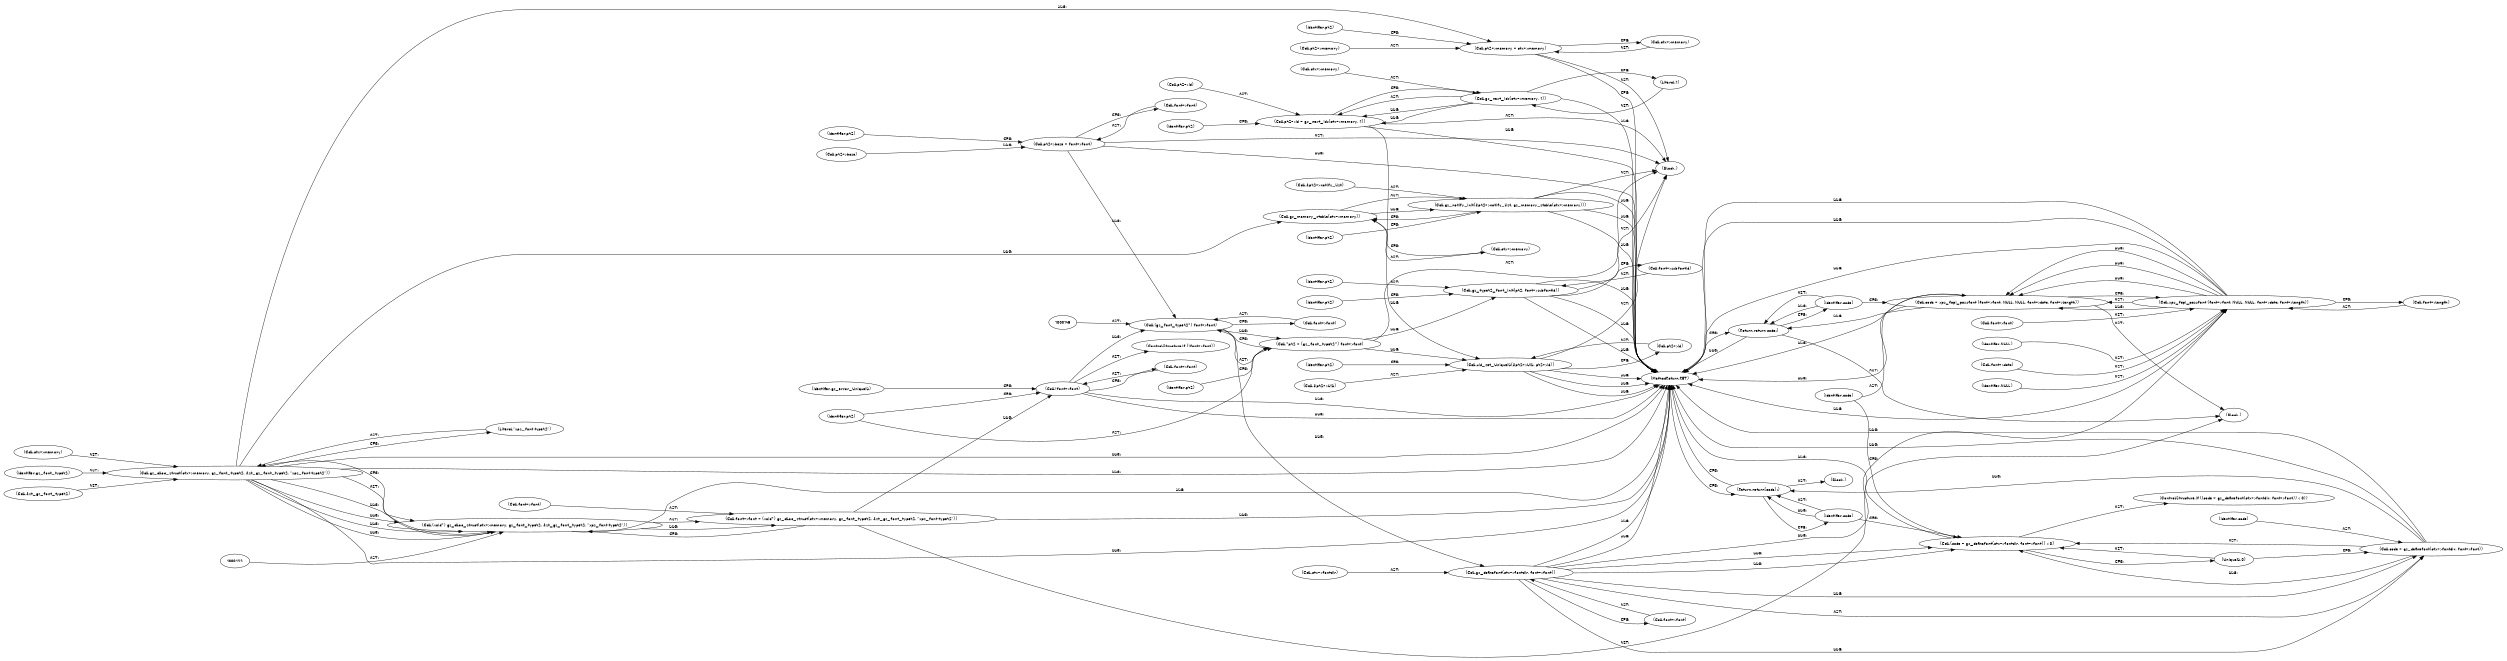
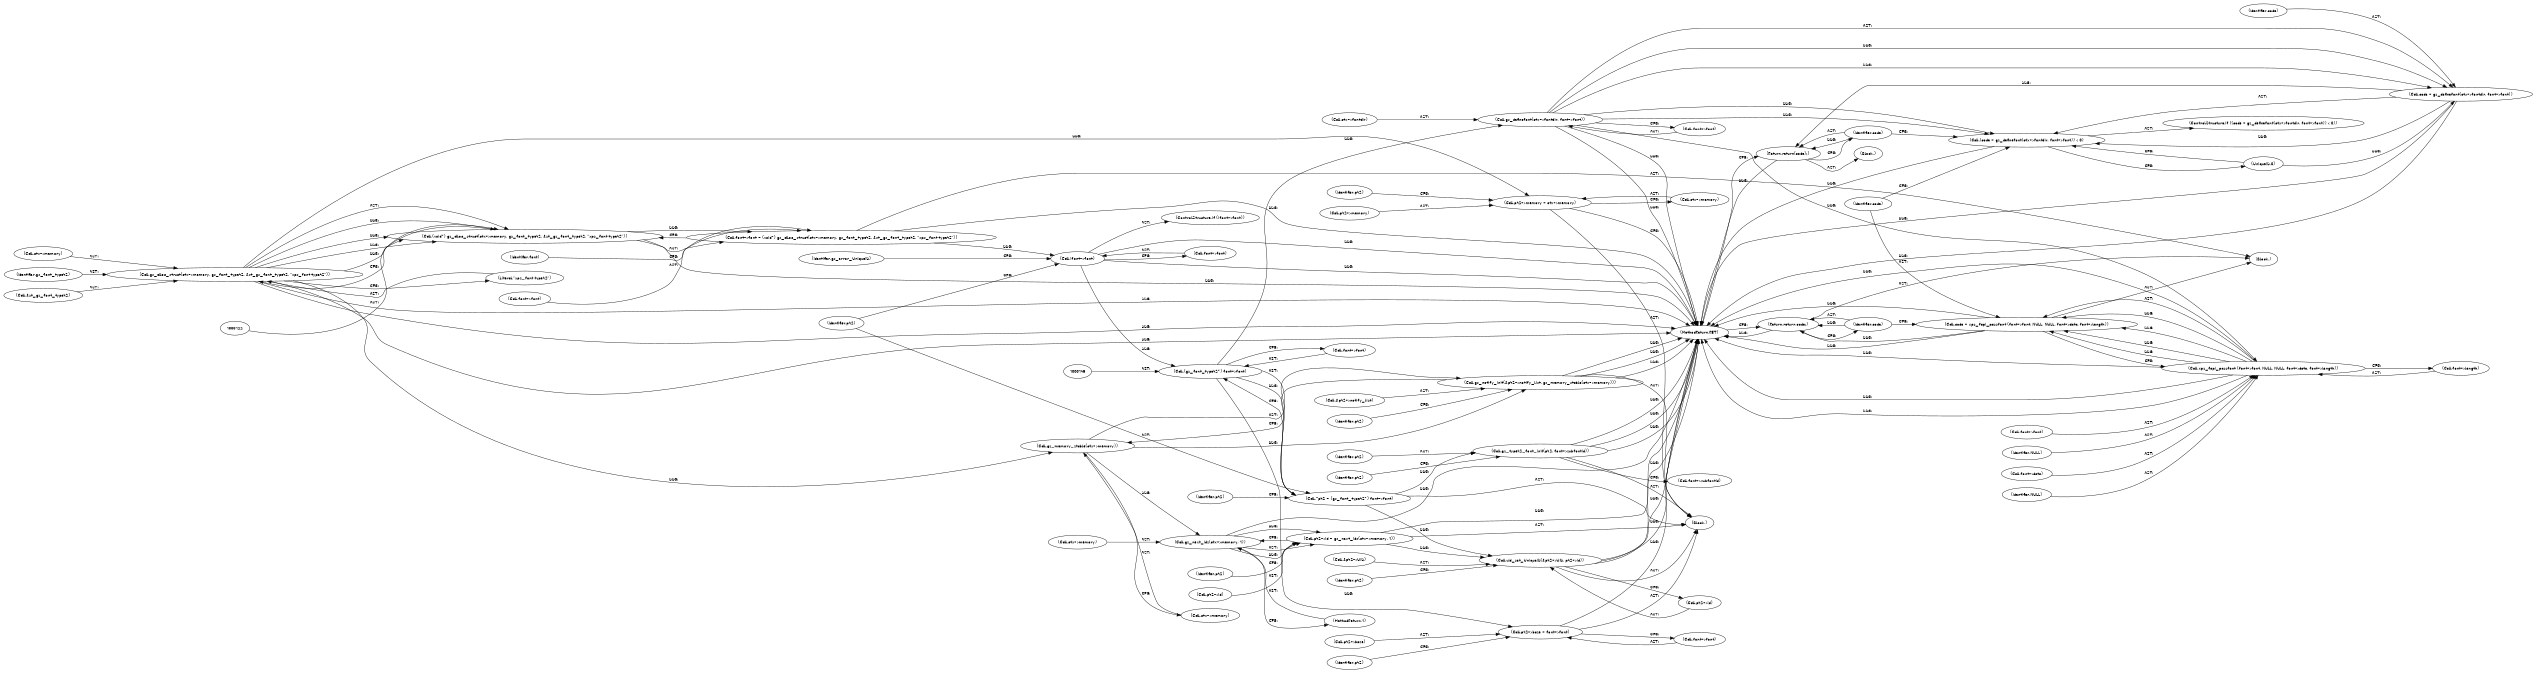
(1670, 82) -> (1350, 621)
(1008, 145) -> (1425, 635)
(1121, 233) -> (1284, 592)
none -> (525, 257)
(1615, 279) -> none
(1714, 470) -> (1744, 181)
none -> (1141, 494)
(2120, 548) -> (2150, 151)
(2348, 550) -> (2377, 151)
